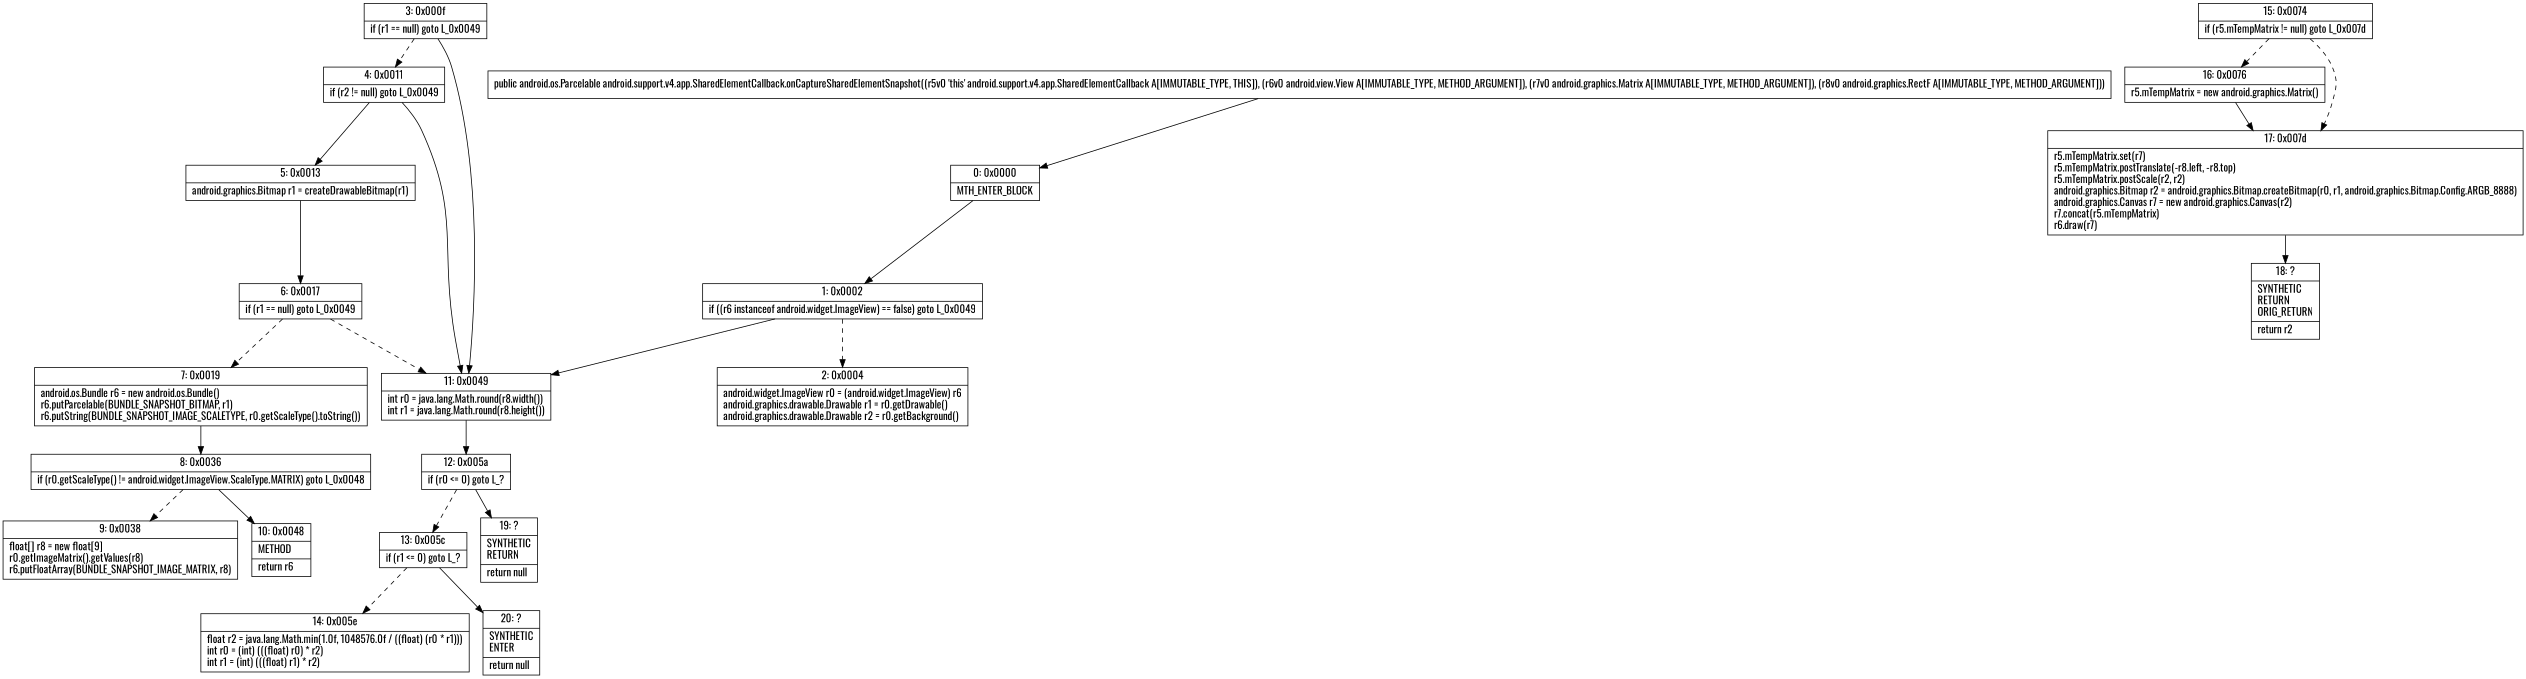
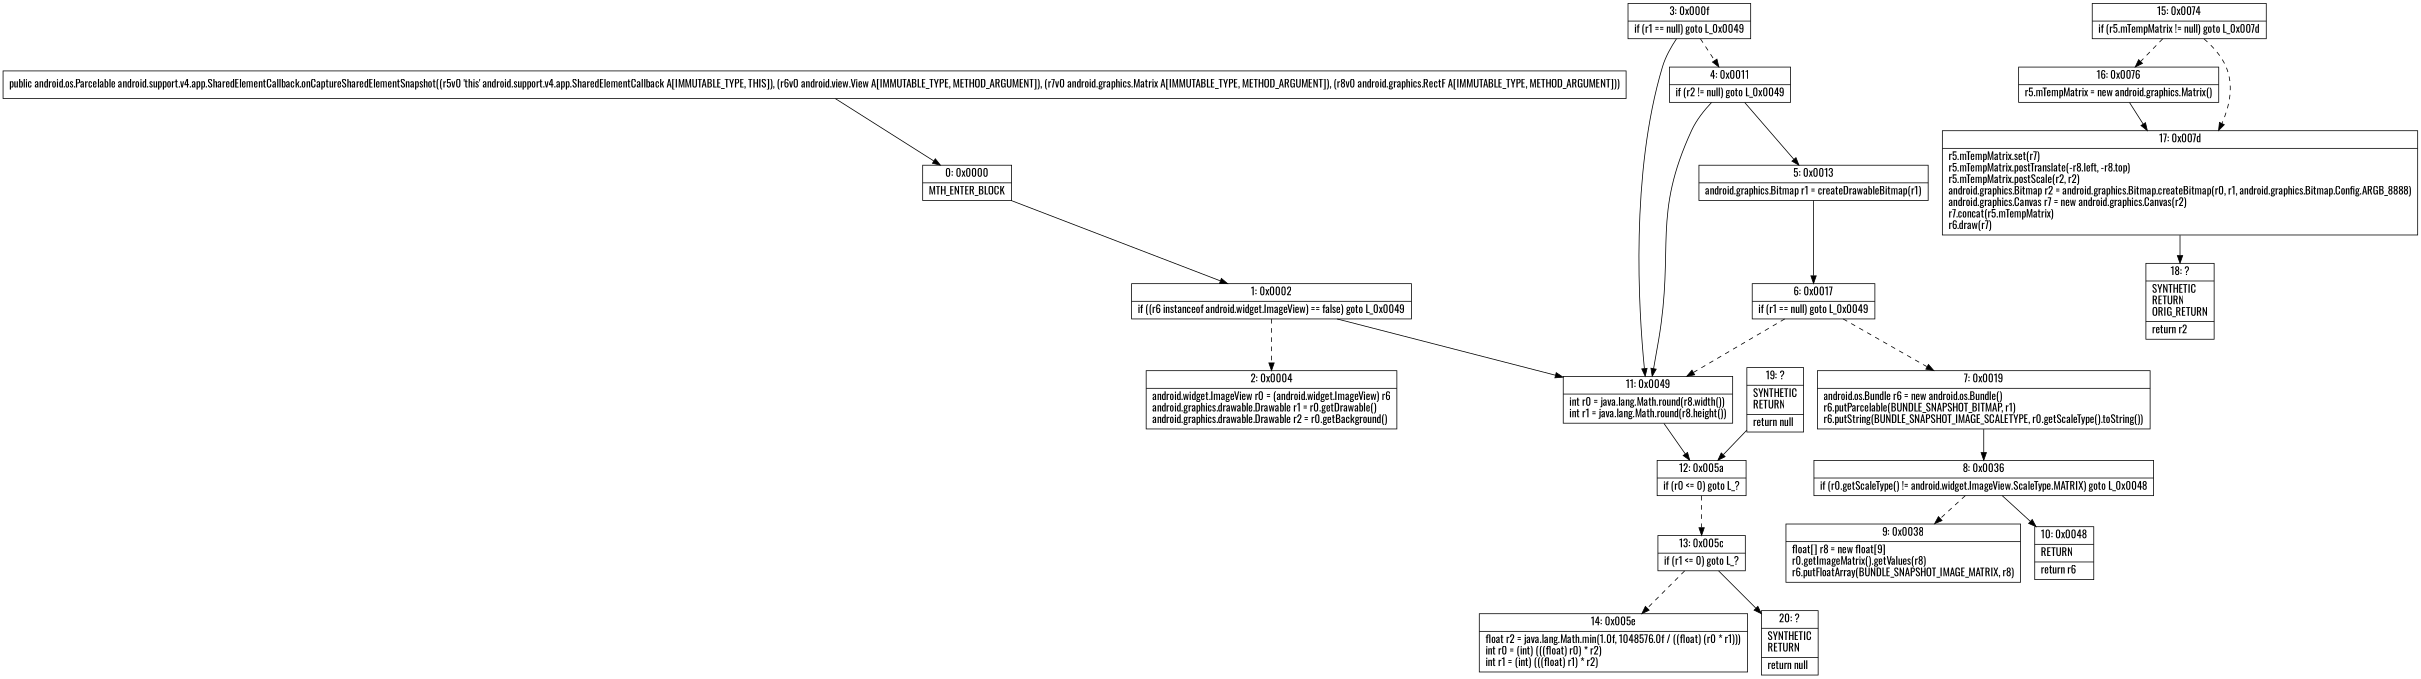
(482, 500) -> (1735, 442)
(275, 550) -> (2057, 553)
(502, 648) -> (1784, 648)
